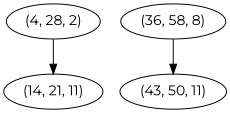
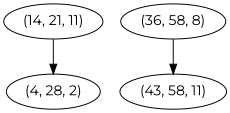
(53, 52) -> (53, 52)
(173, 92) -> (173, 92)
